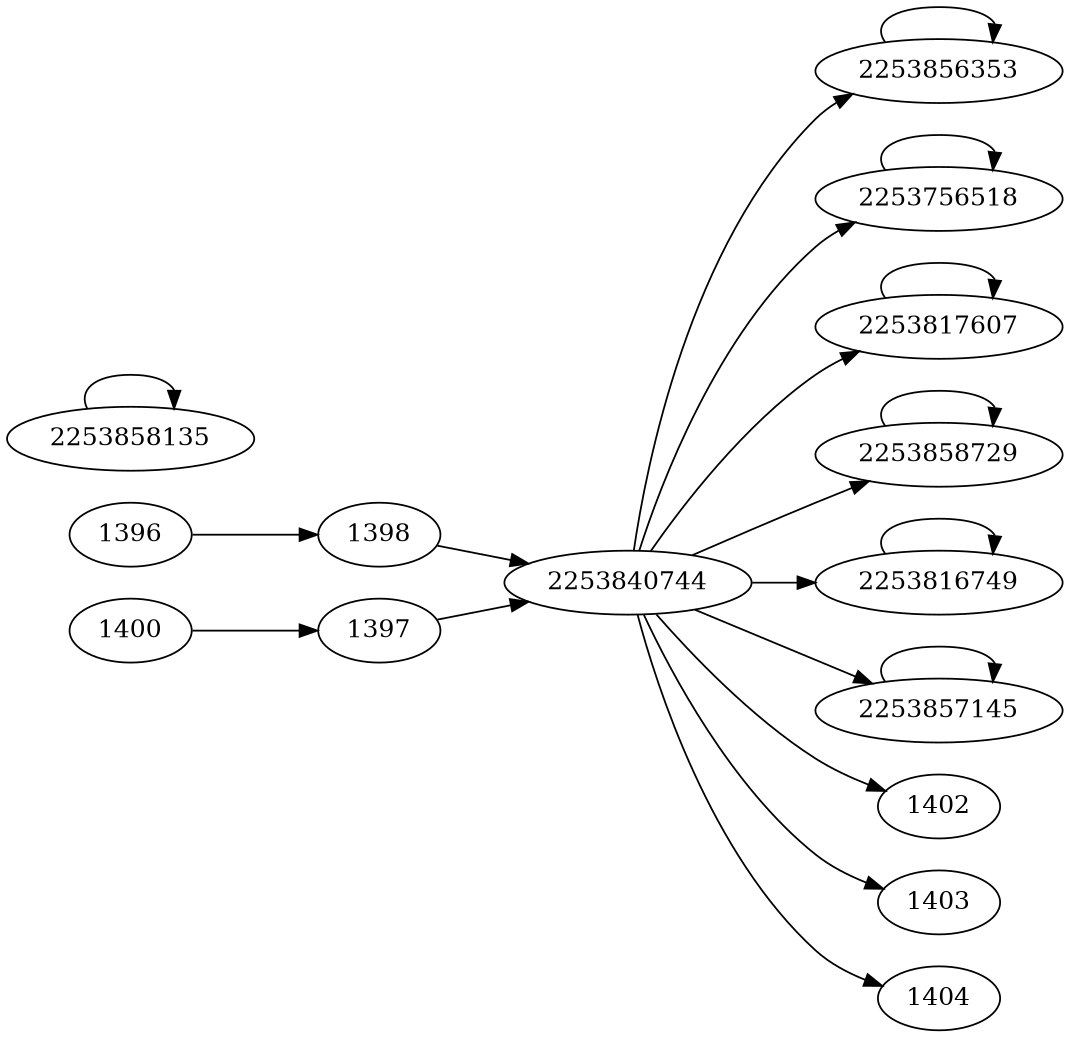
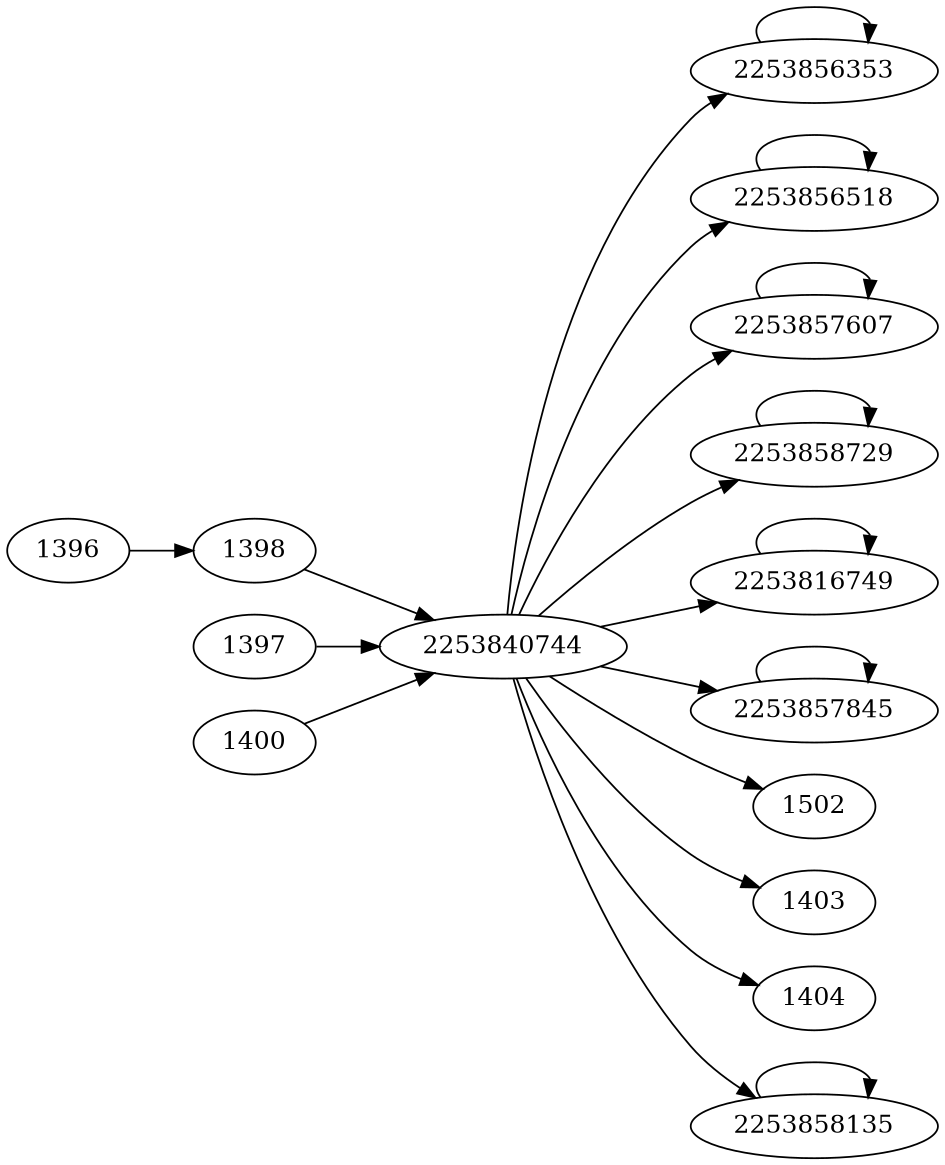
(939, 199) -> (814, 199)
(939, 327) -> (814, 327)
(246, 631) -> (361, 702)
(939, 711) -> (814, 711)
(939, 806) -> (814, 806)
none -> (598, 901)
